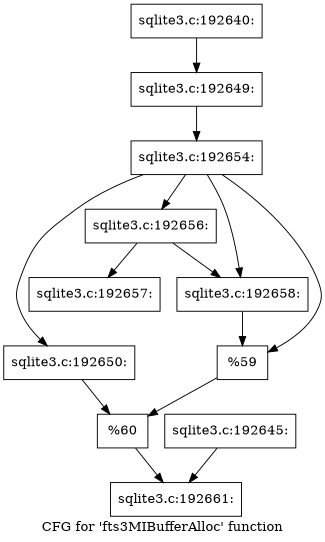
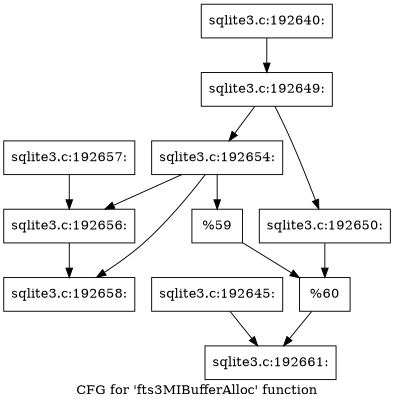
(44, 236) -> (296, 153)
(126, 257) -> (69, 187)
(242, 324) -> none
